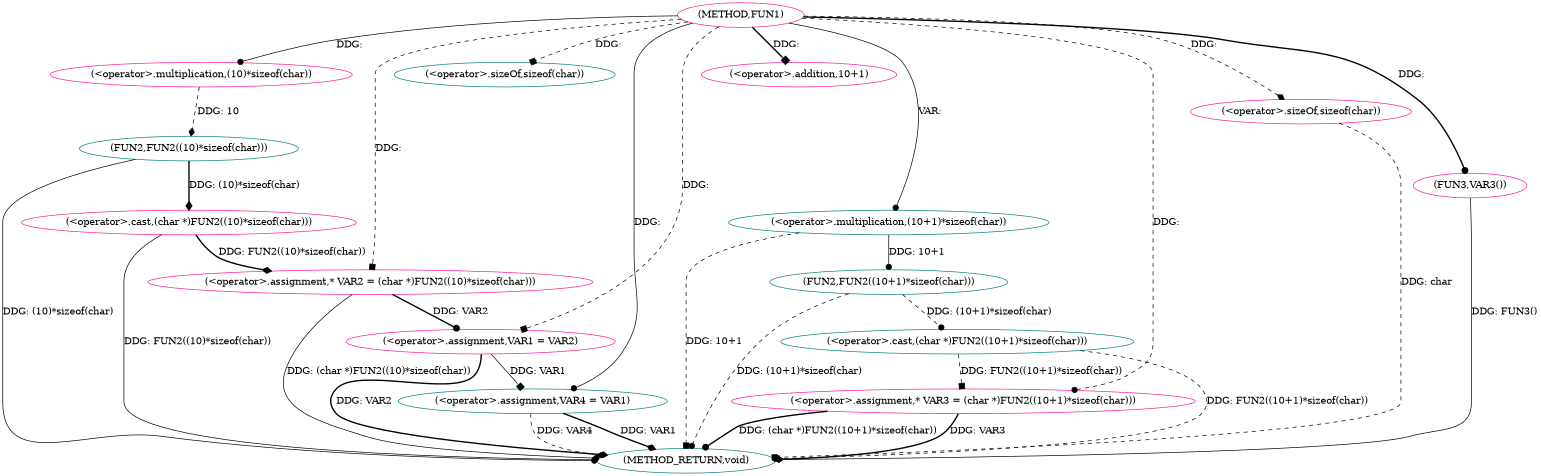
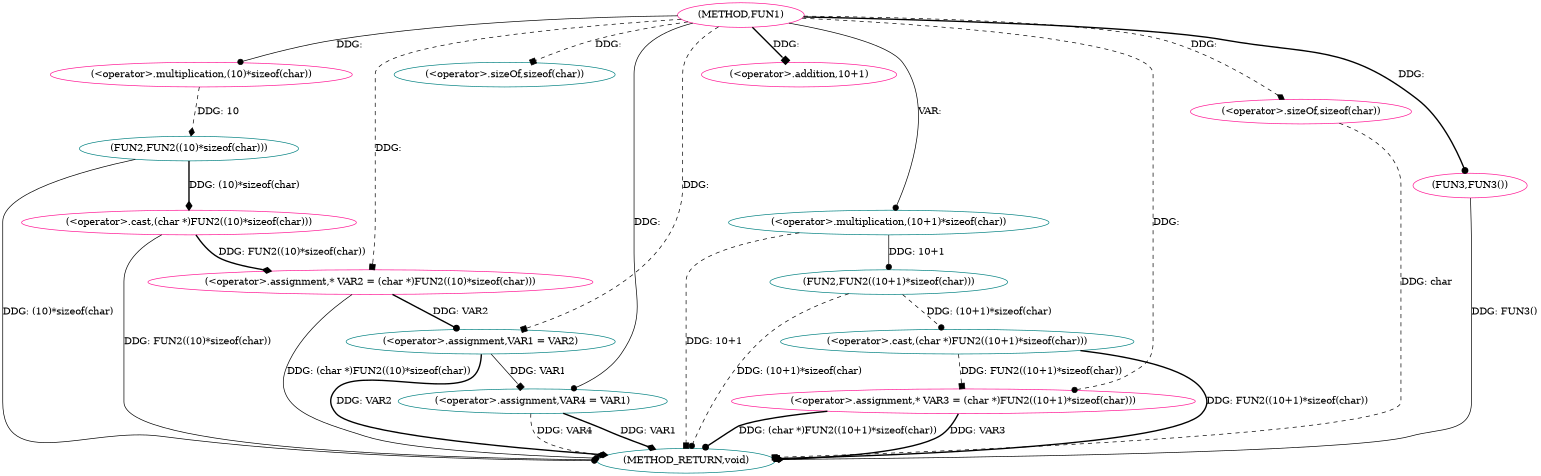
(1470, 186) -> (1470, 186)
(481, 342) -> (481, 342)
(1115, 437) -> (1115, 437)
